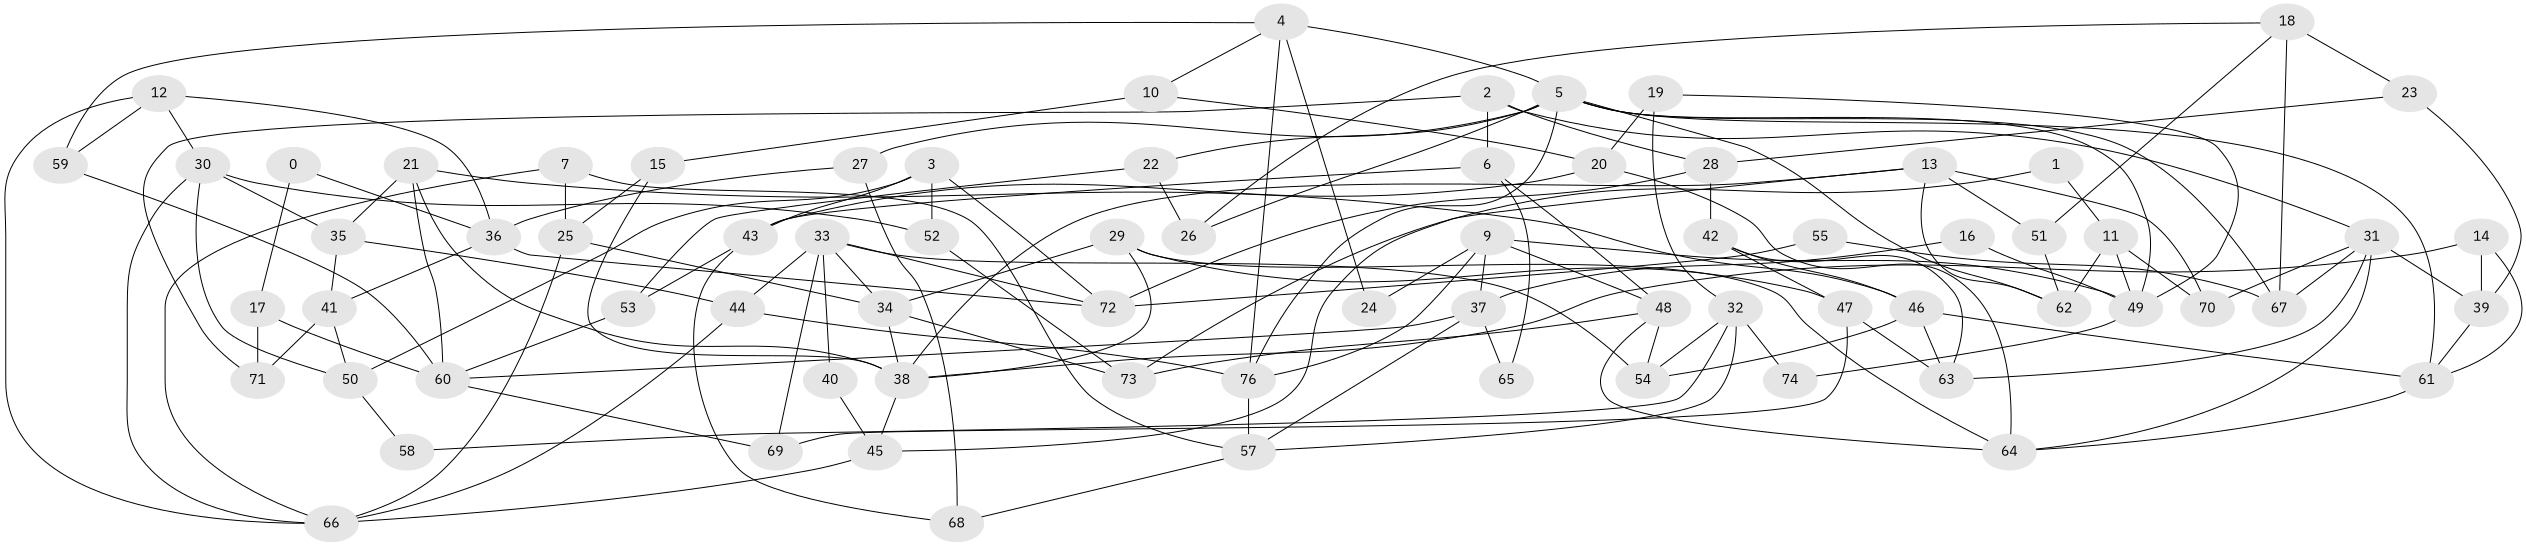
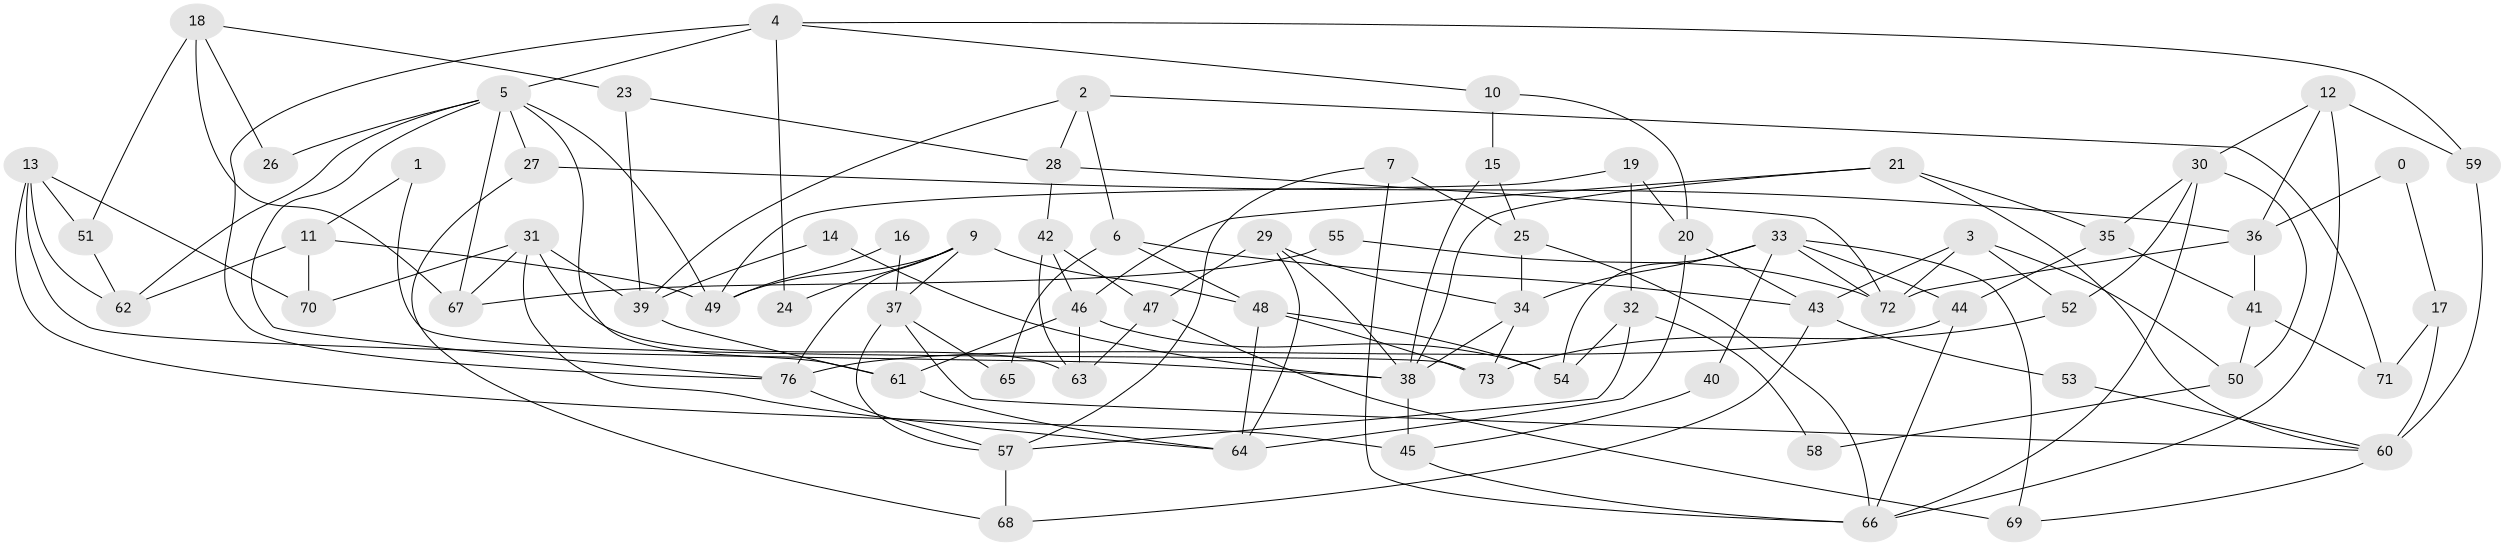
(1933, 131) -> (855, 167)
(1151, 165) -> none
(2517, 327) -> none
(1790, 380) -> none
